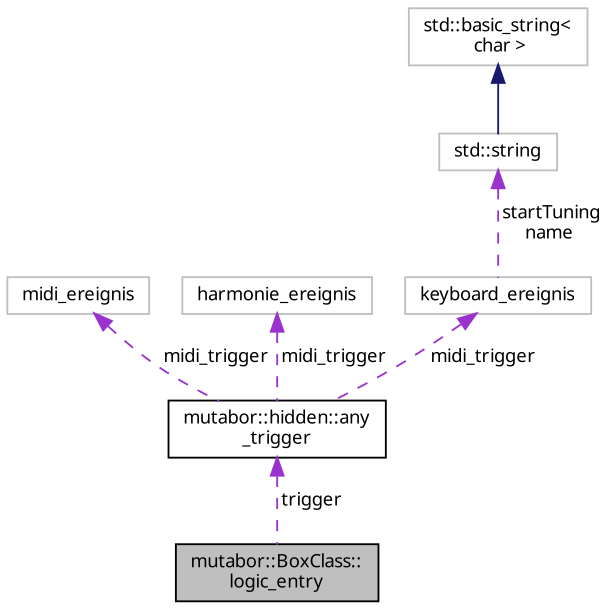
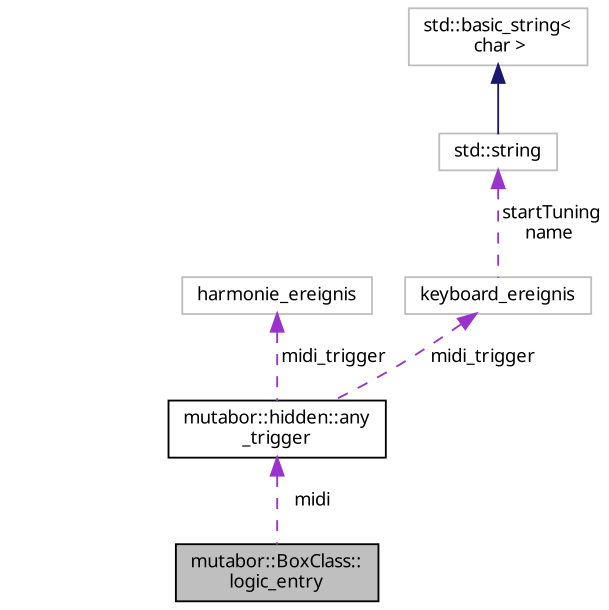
(78, 296) -> none
(310, 501) -> (310, 501)
